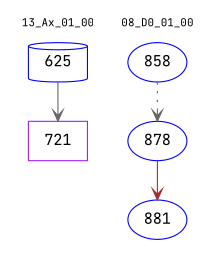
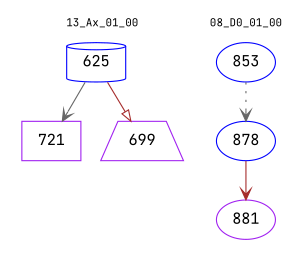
(157, 62) -> (246, 62)
none -> (142, 141)
(157, 220) -> (246, 220)
